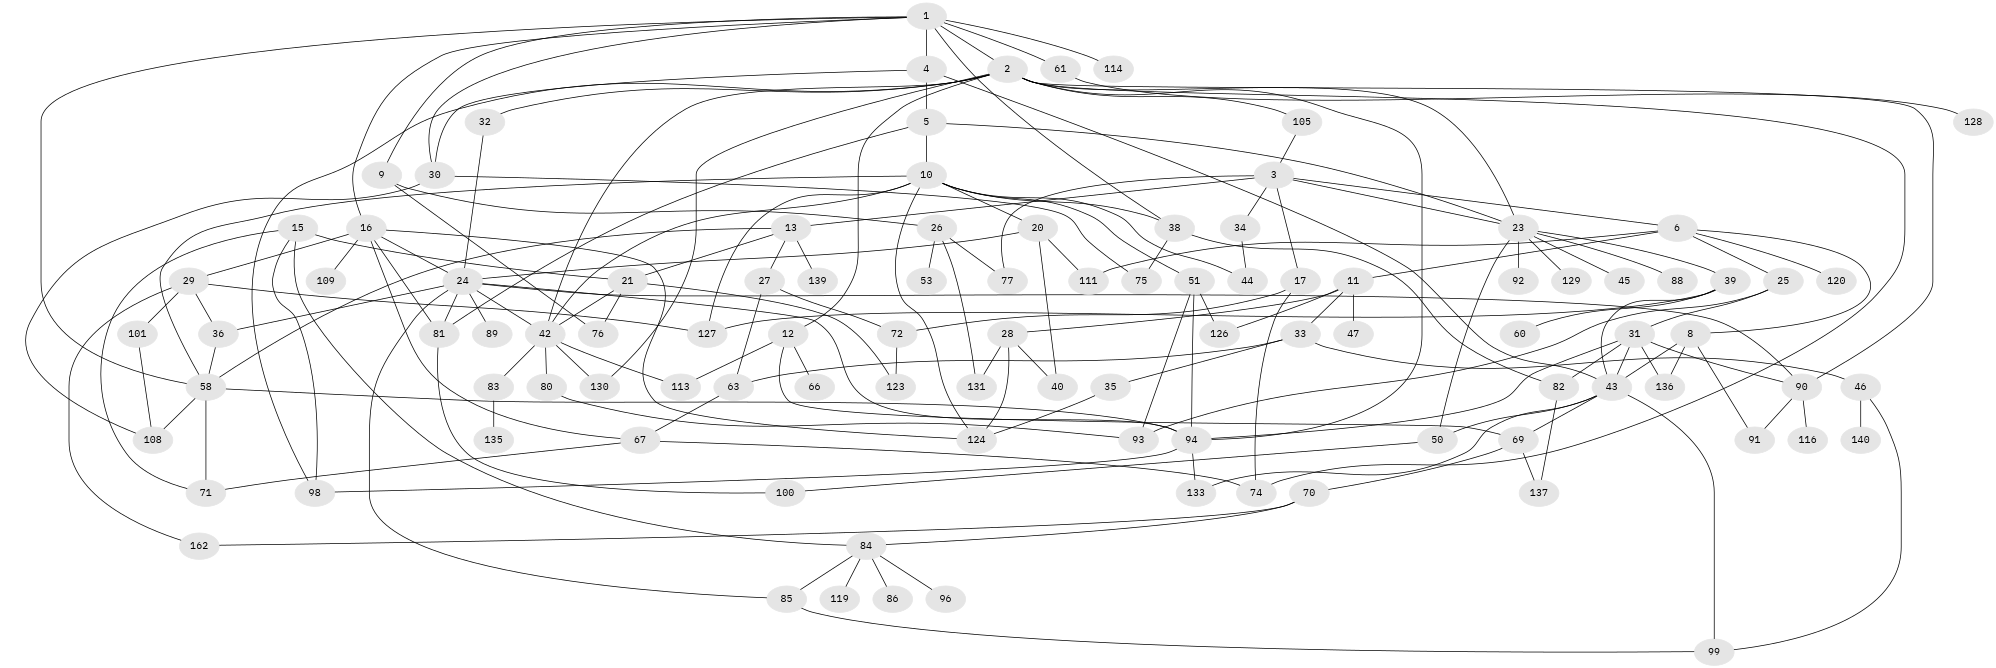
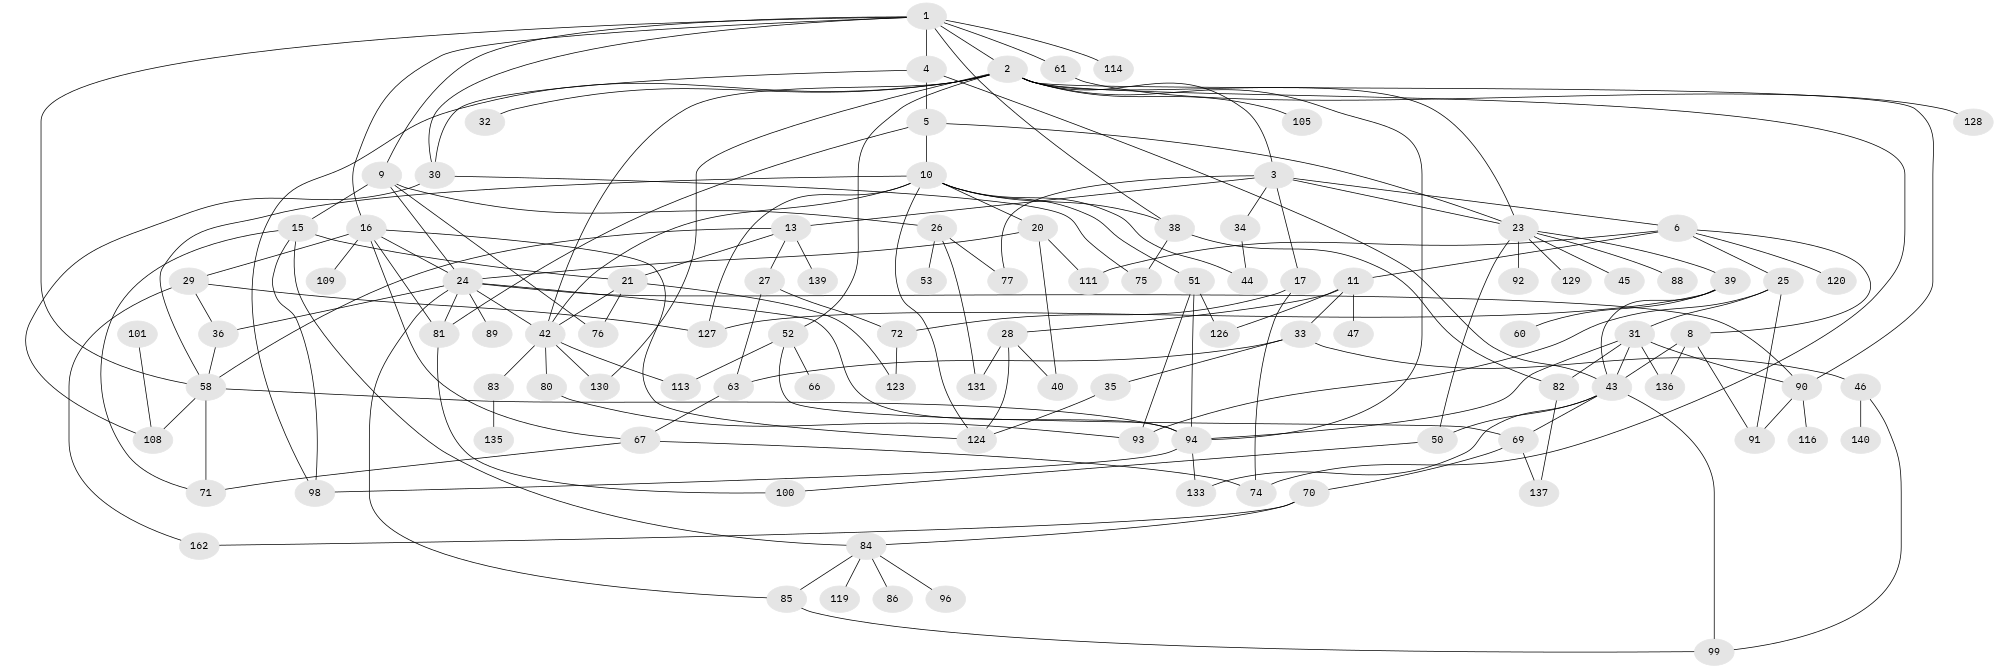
(1288, 149) -> (1166, 83)
(475, 195) -> (421, 226)
none -> (327, 209)
(162, 309) -> none
(788, 334) -> (788, 334)
none -> (1771, 348)
